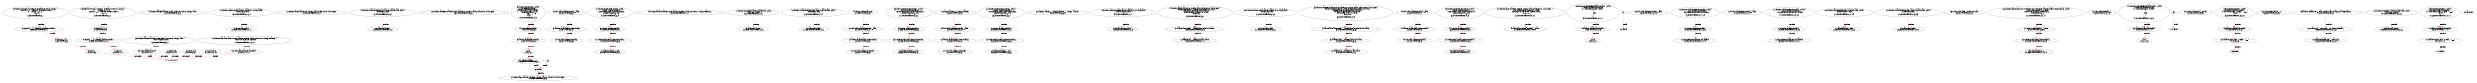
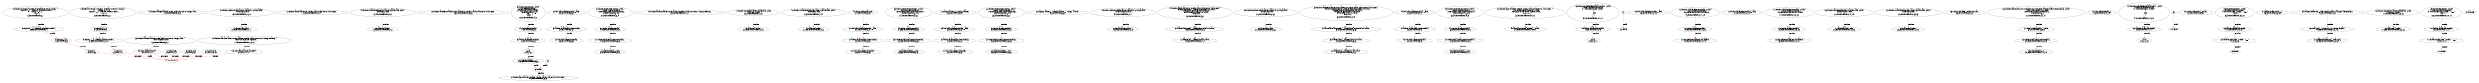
(2271, 13) -> (2272, 13)
